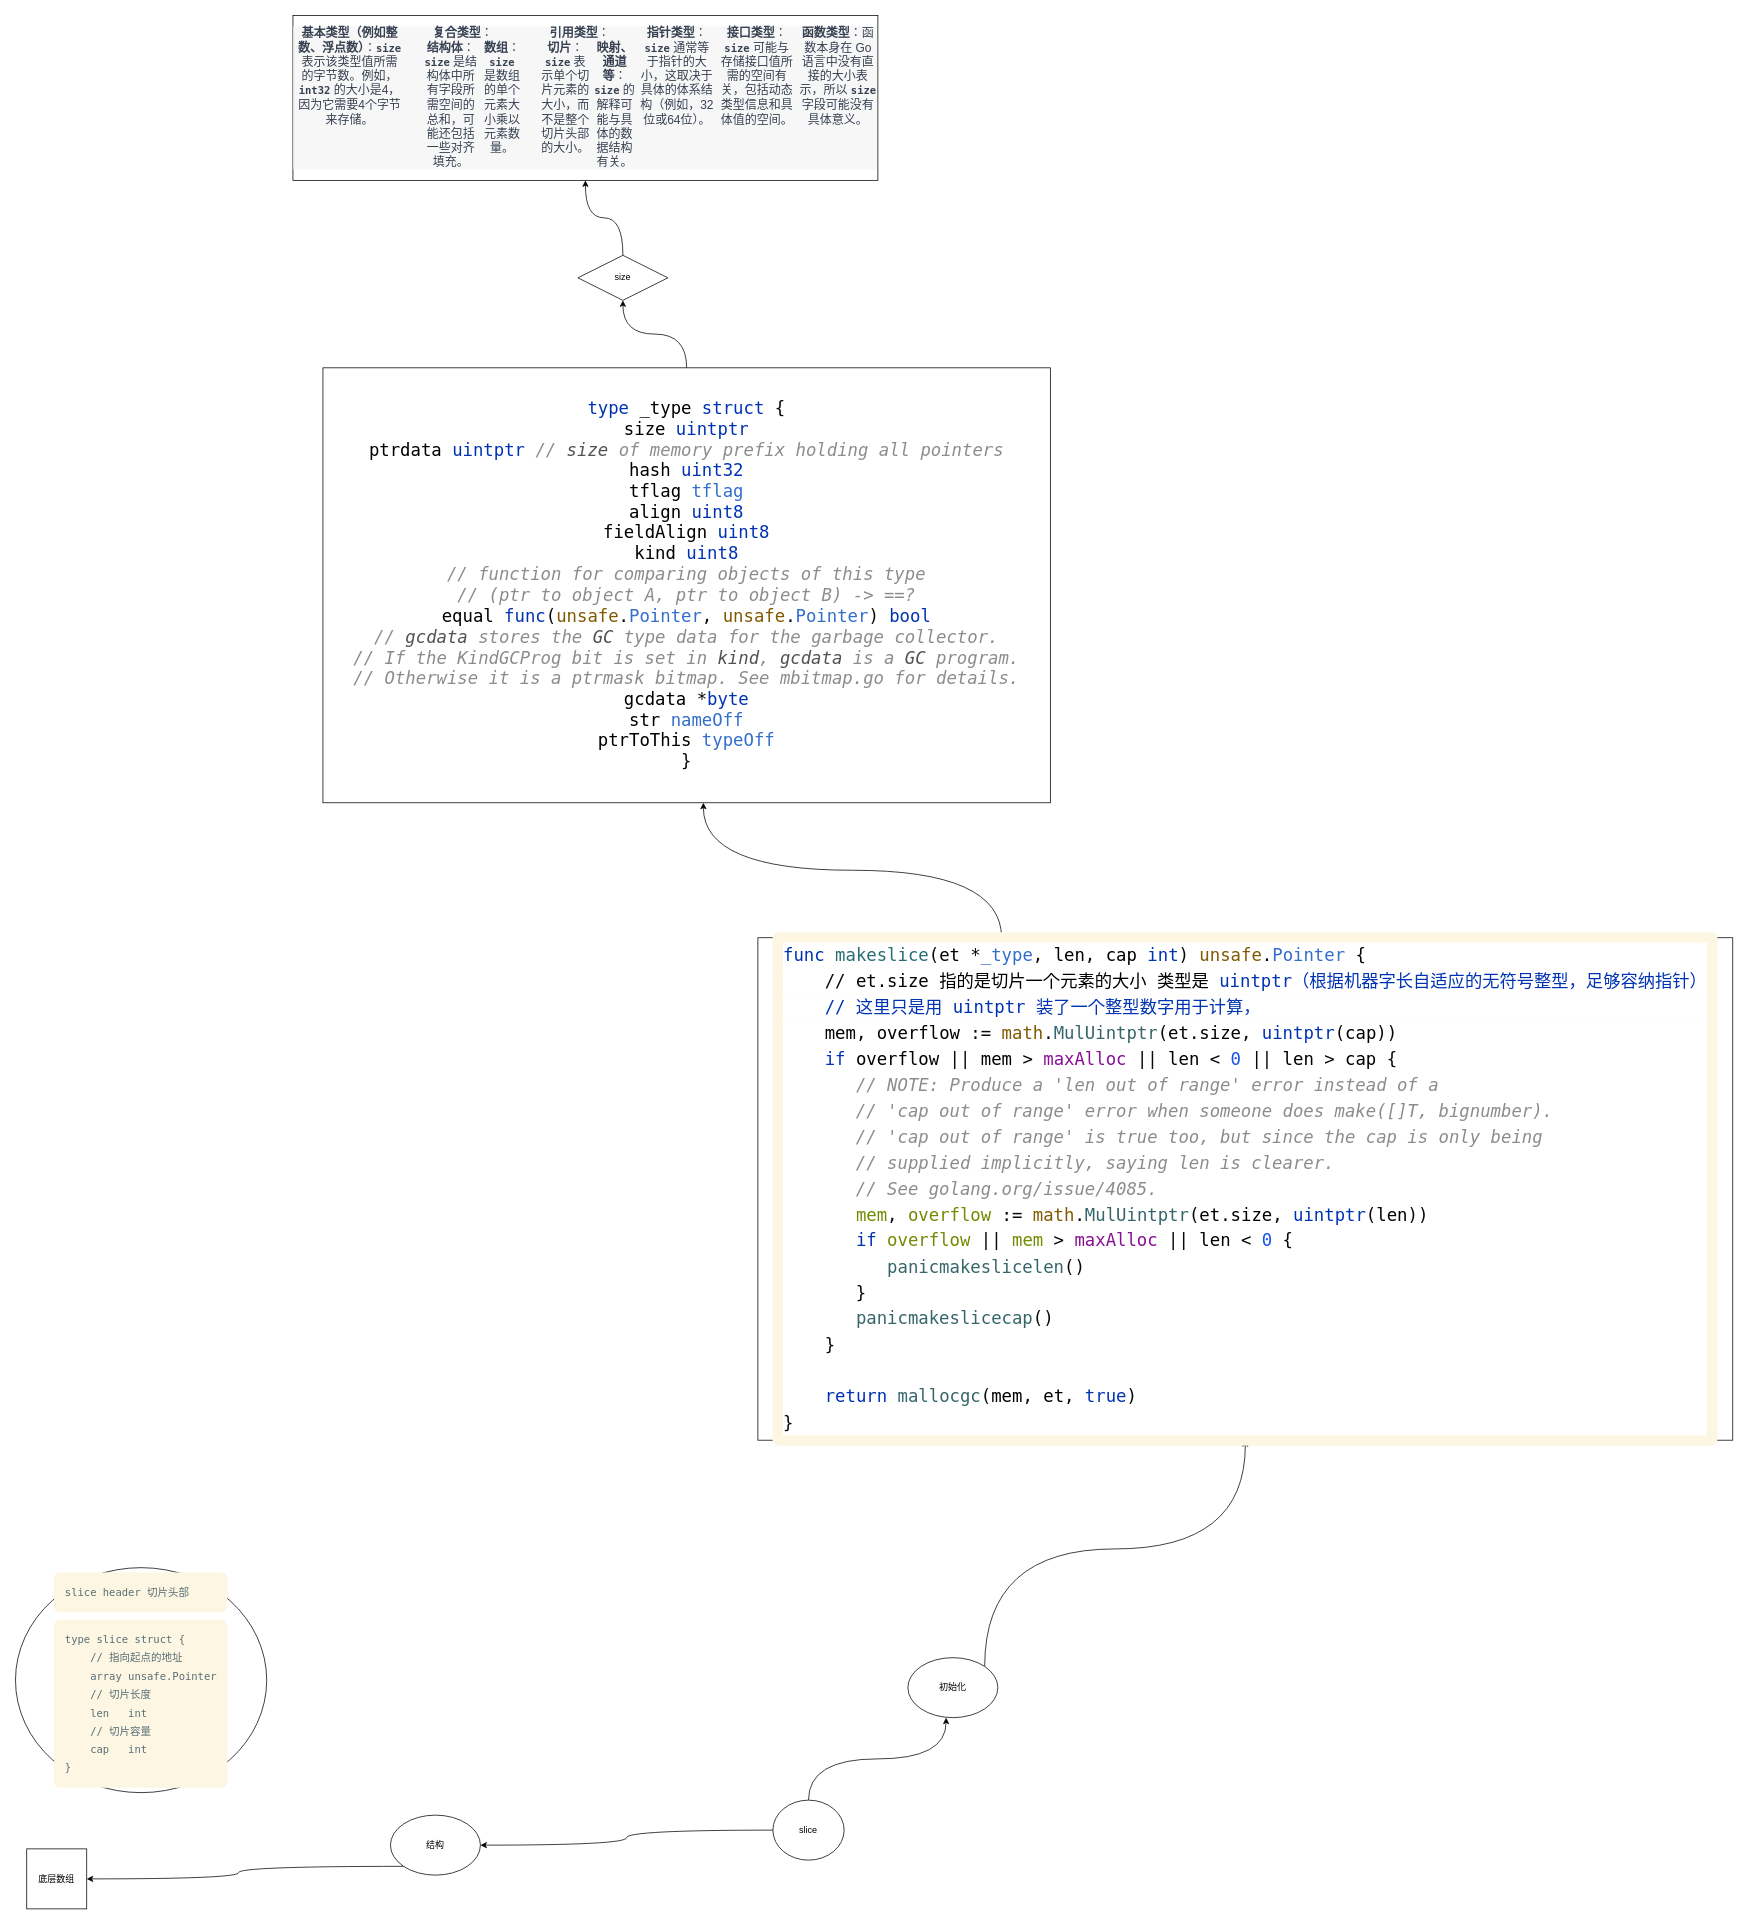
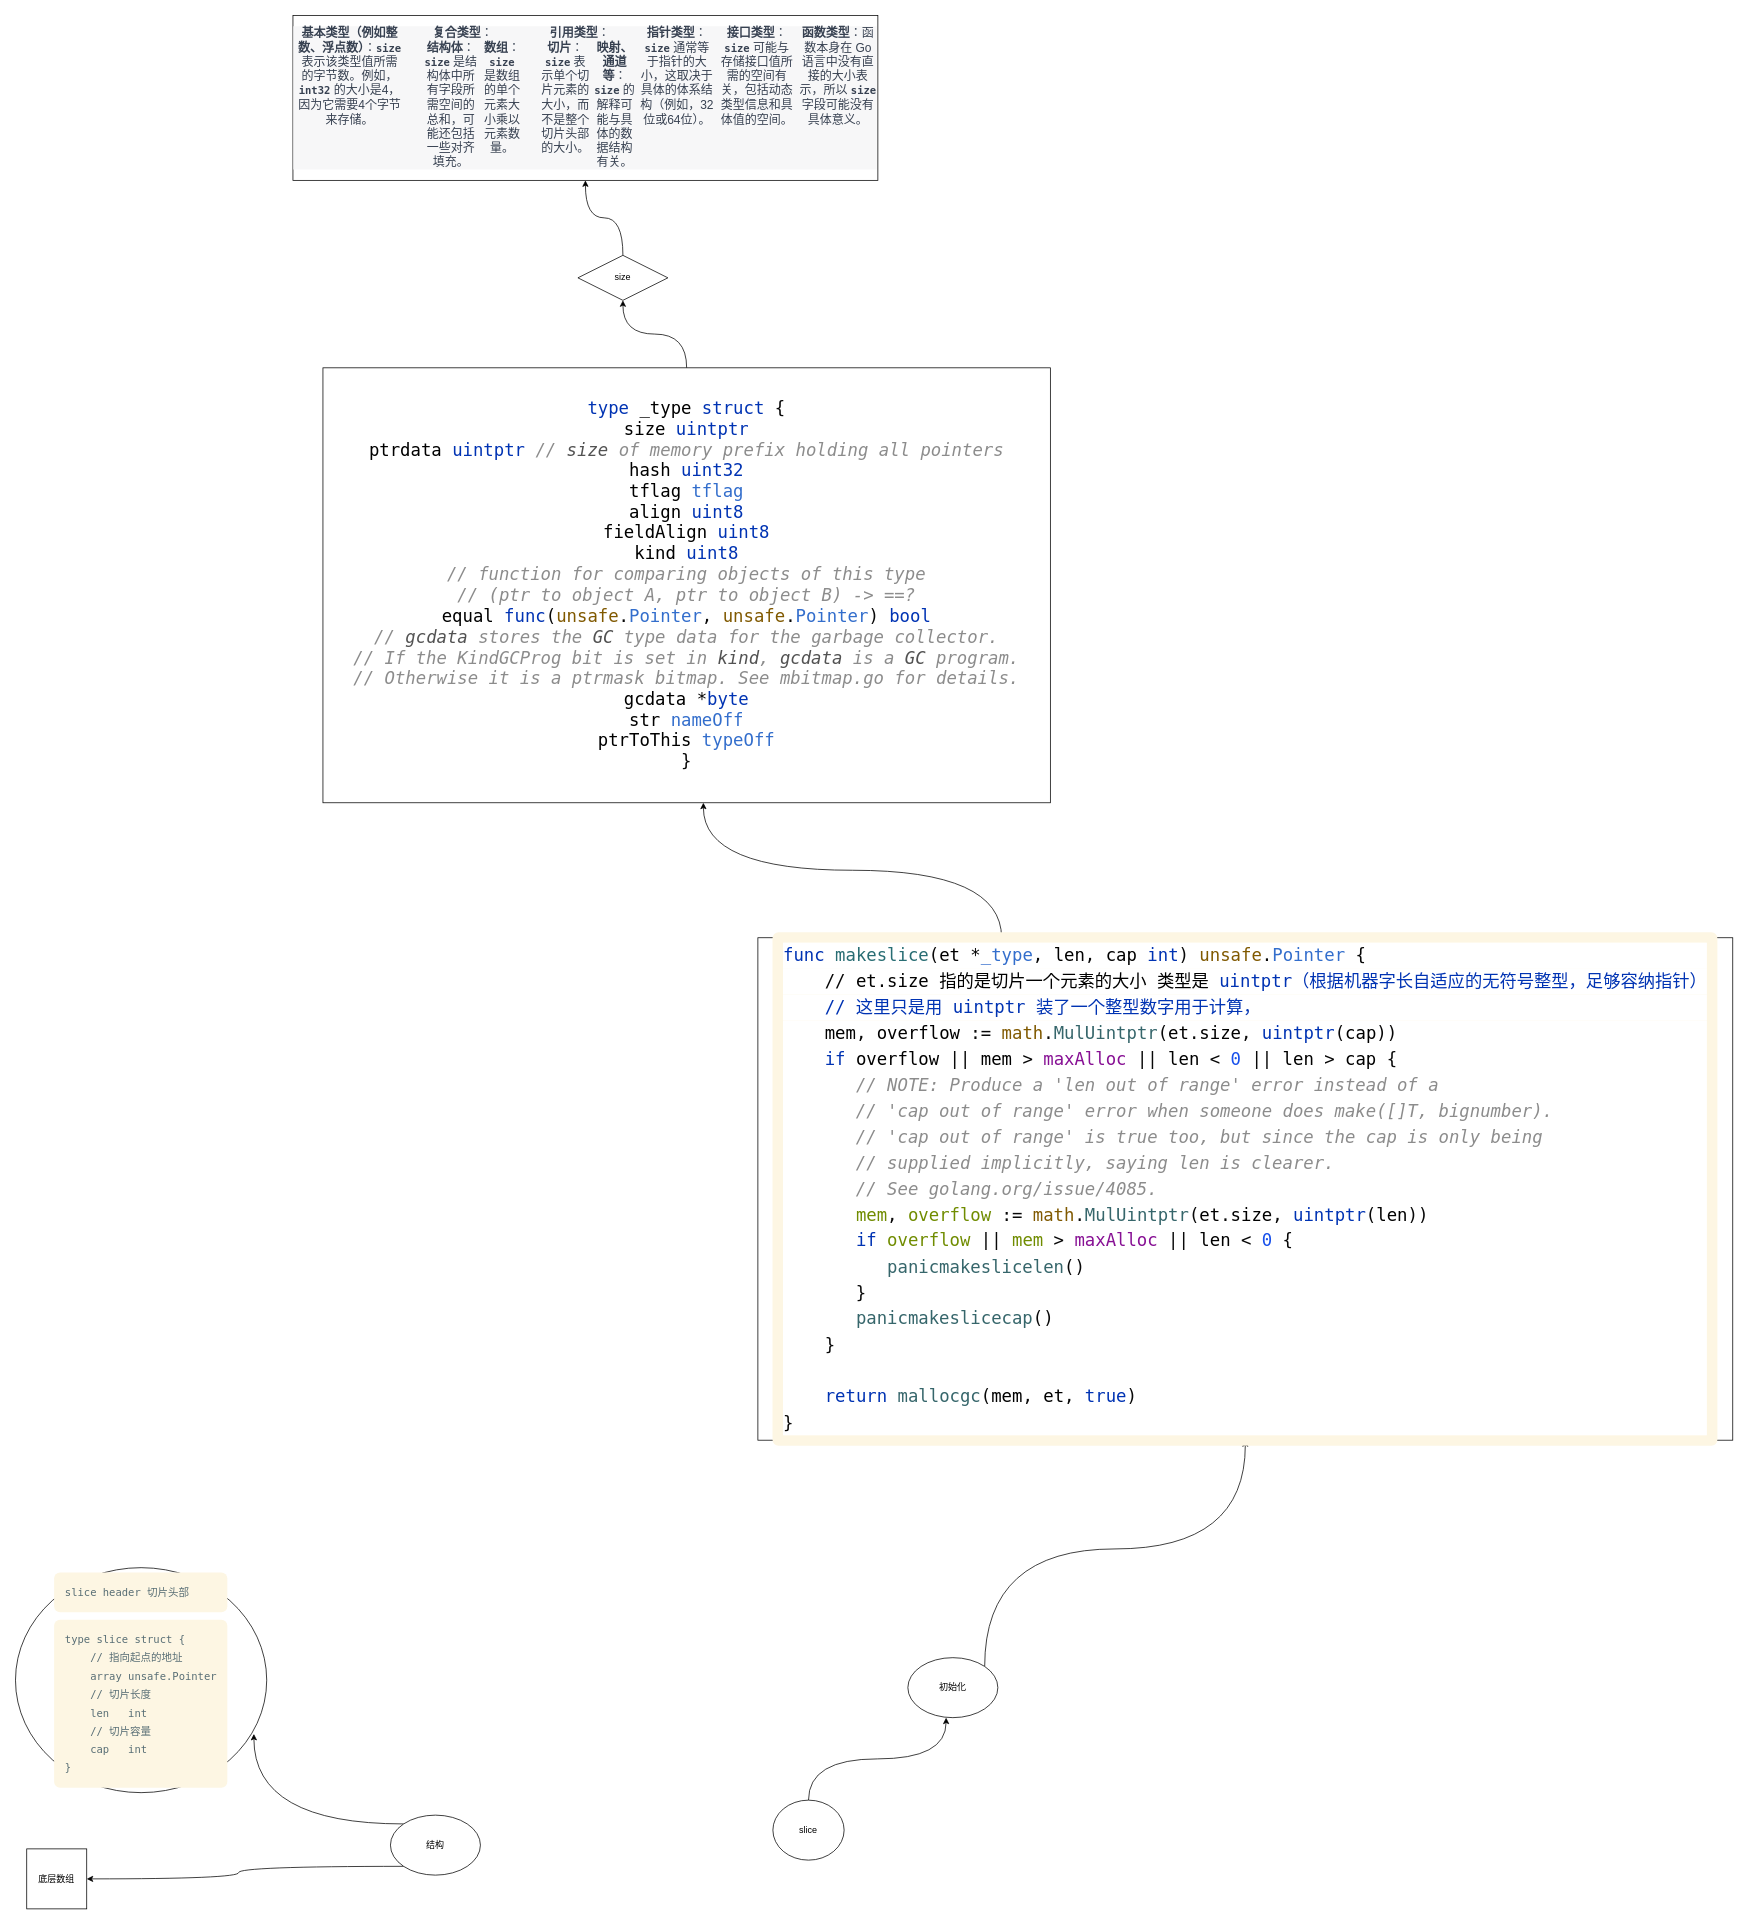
none -> (307, 1810)
(609, 1842) -> none
